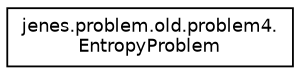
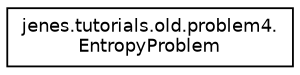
(150, 37) -> (150, 37)
